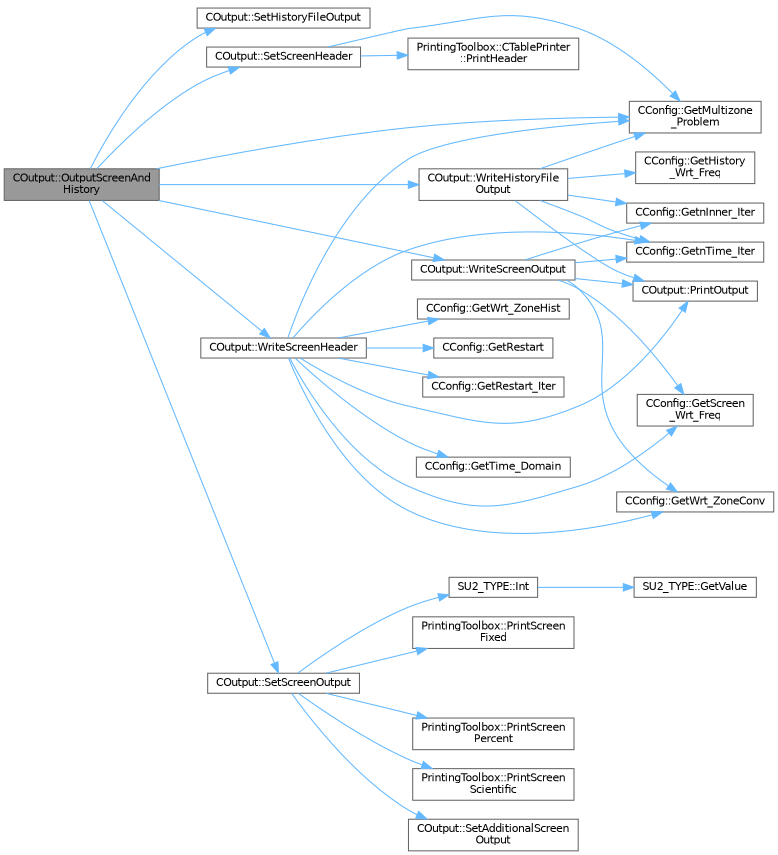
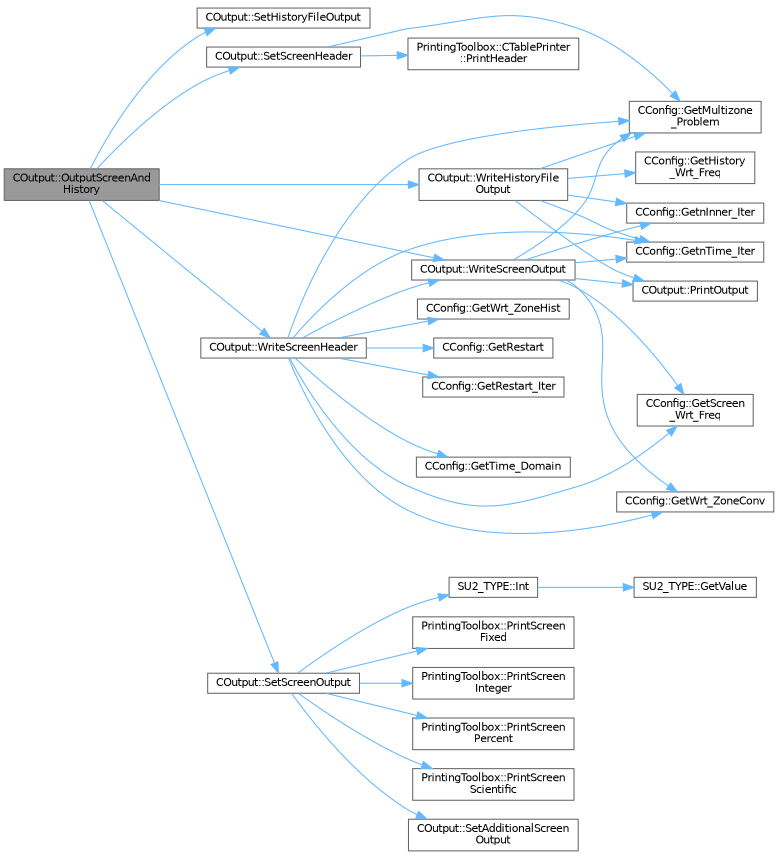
(386, 130) -> (582, 206)
(506, 423) -> (364, 307)
none -> (493, 683)
